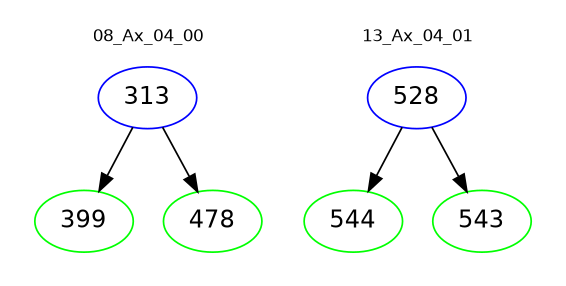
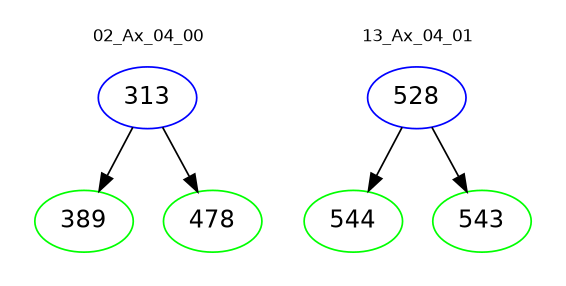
(148, 37) -> (148, 37)
(84, 221) -> (84, 221)
